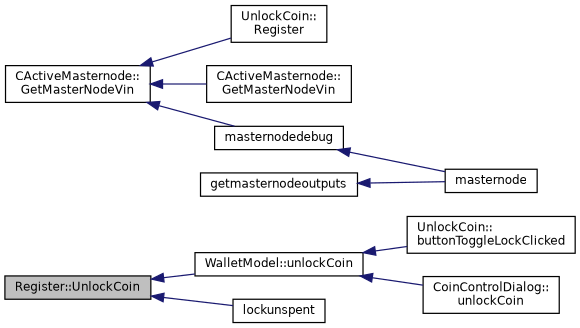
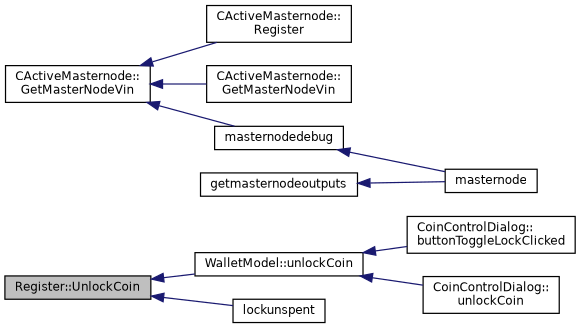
(279, 24) -> (279, 24)
(491, 235) -> (491, 235)
